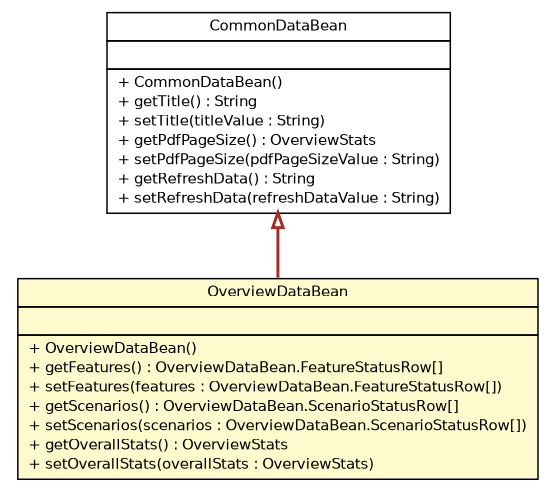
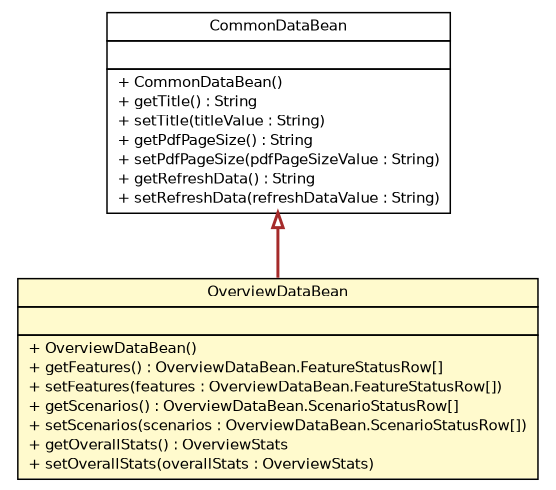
(247, 140) -> (215, 140)
